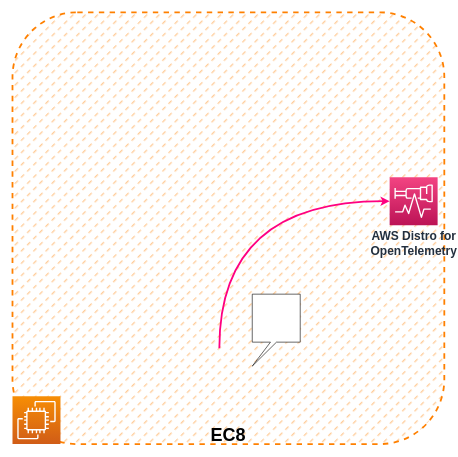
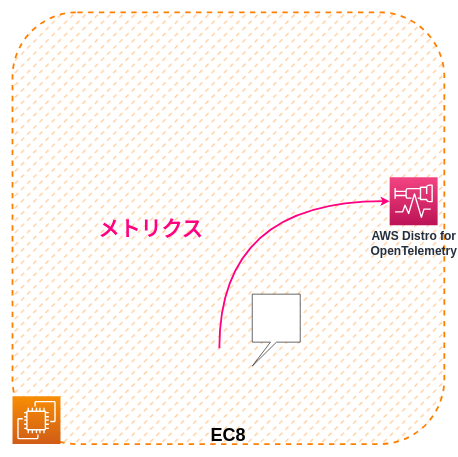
none -> (150, 228)
